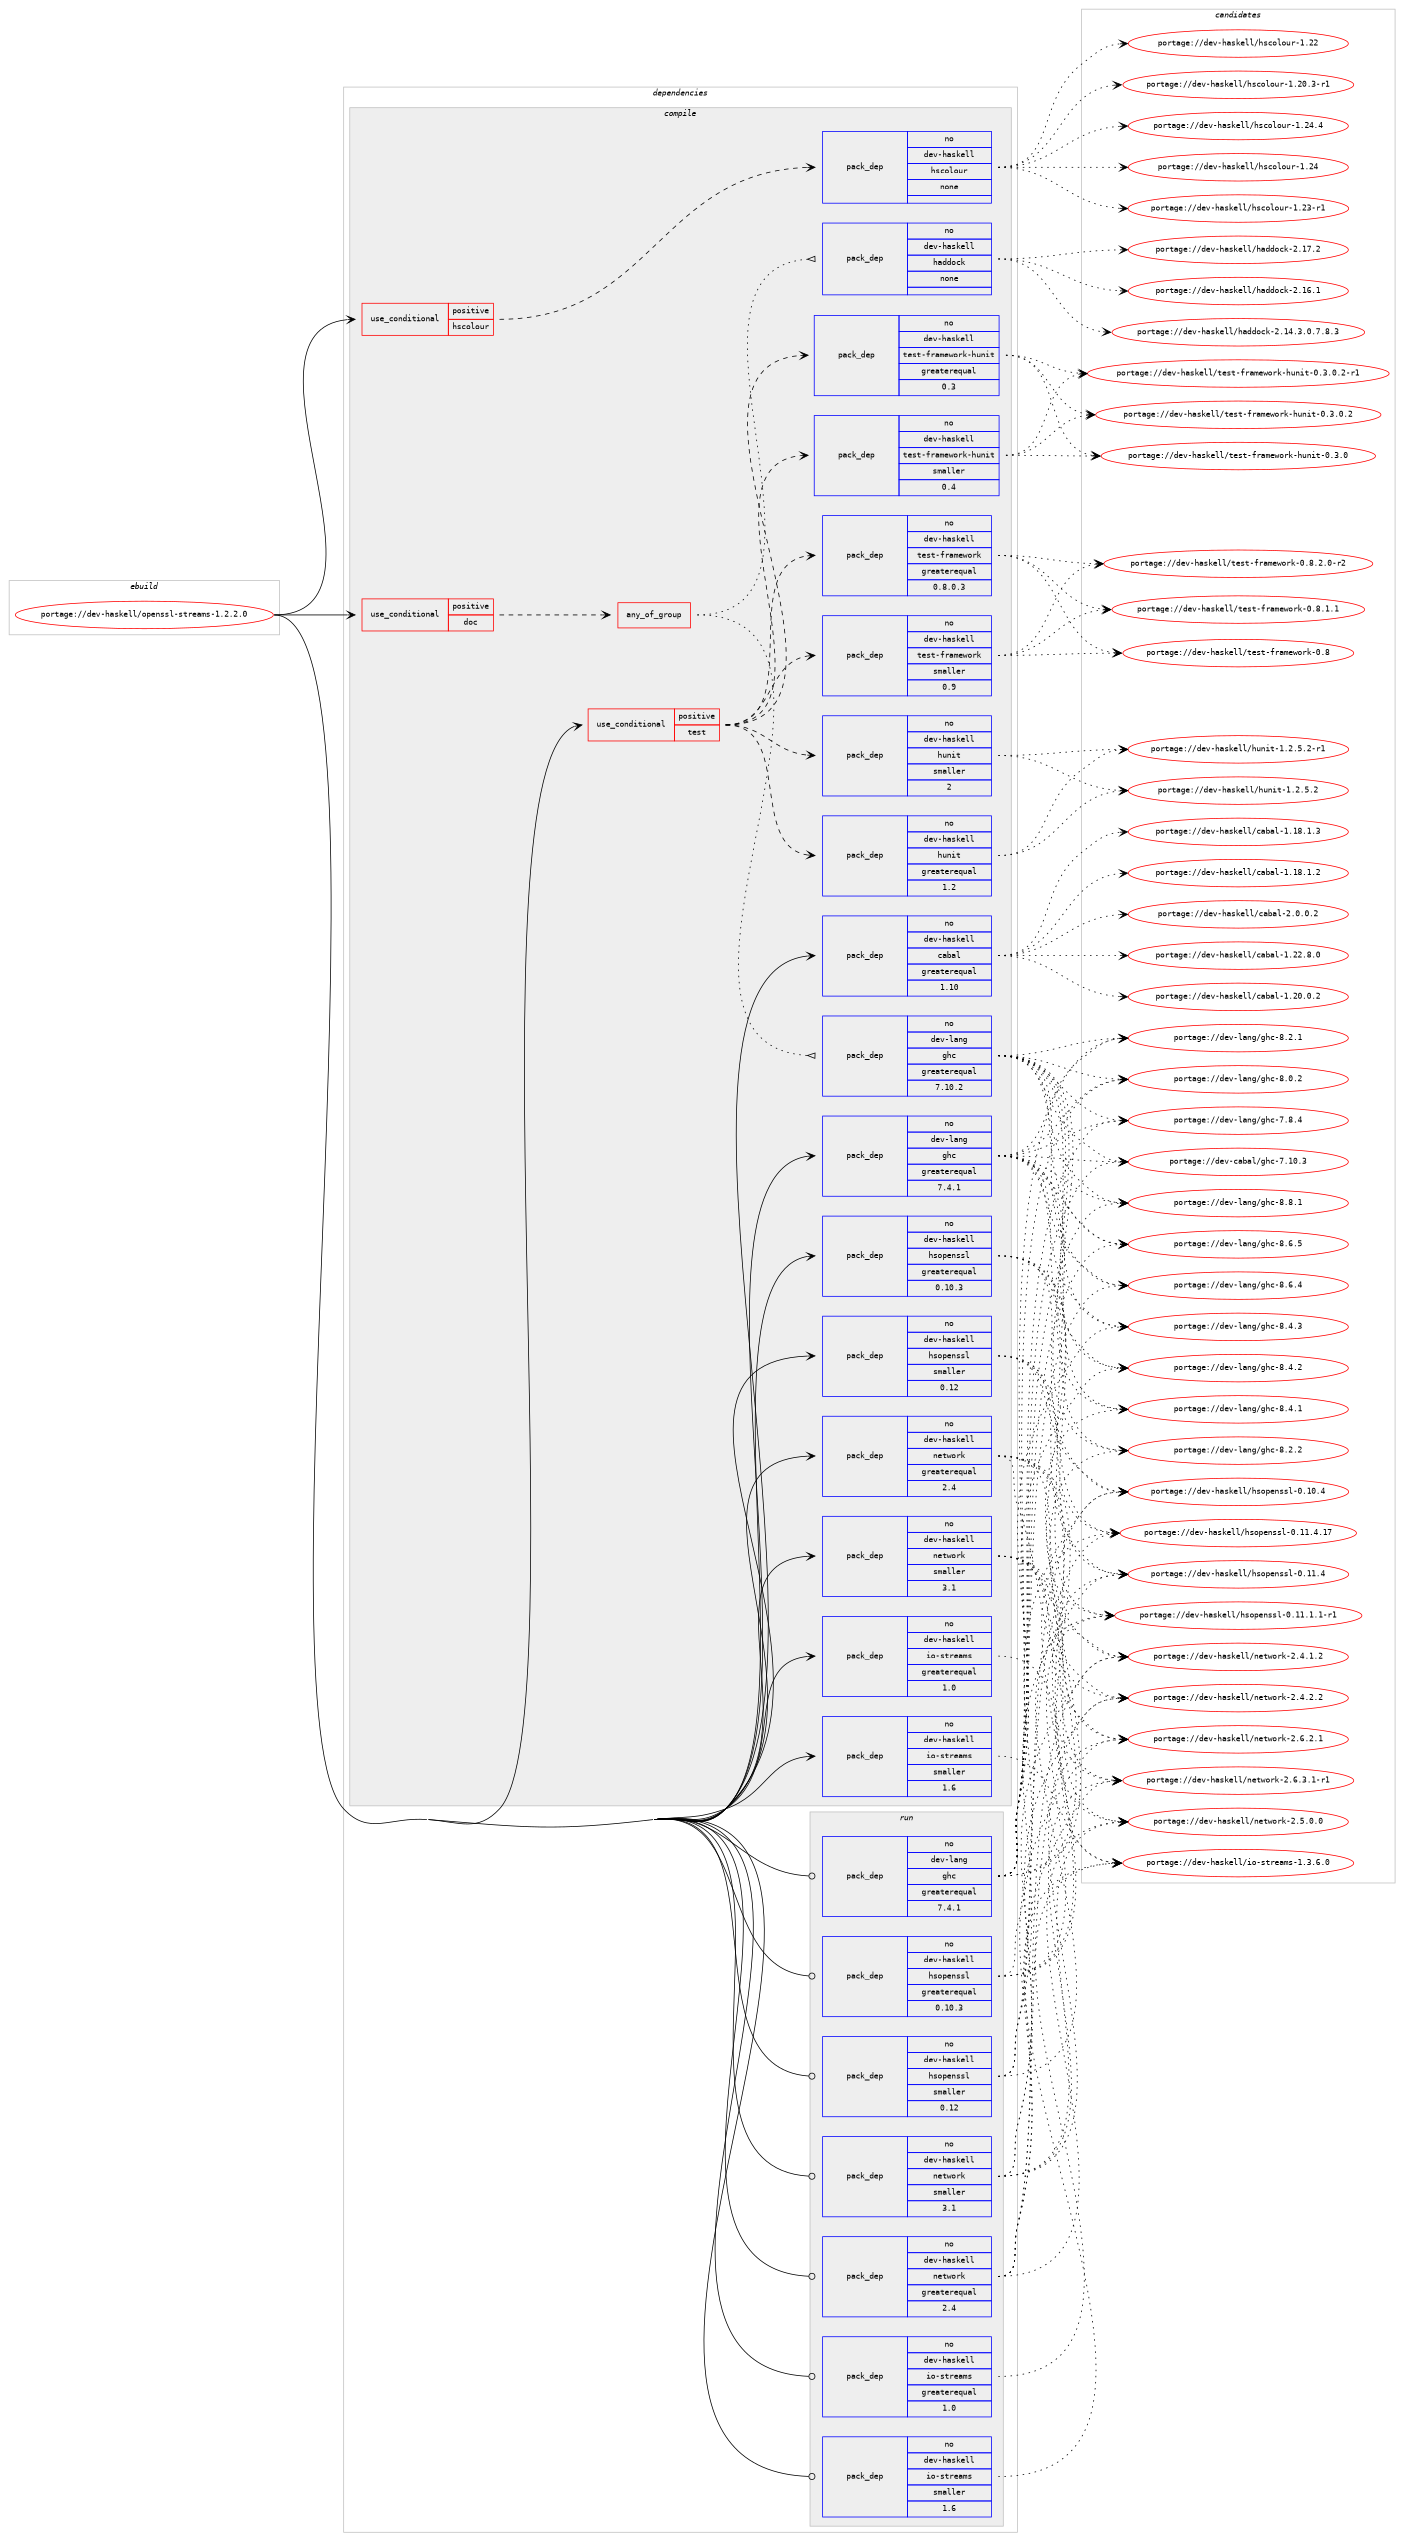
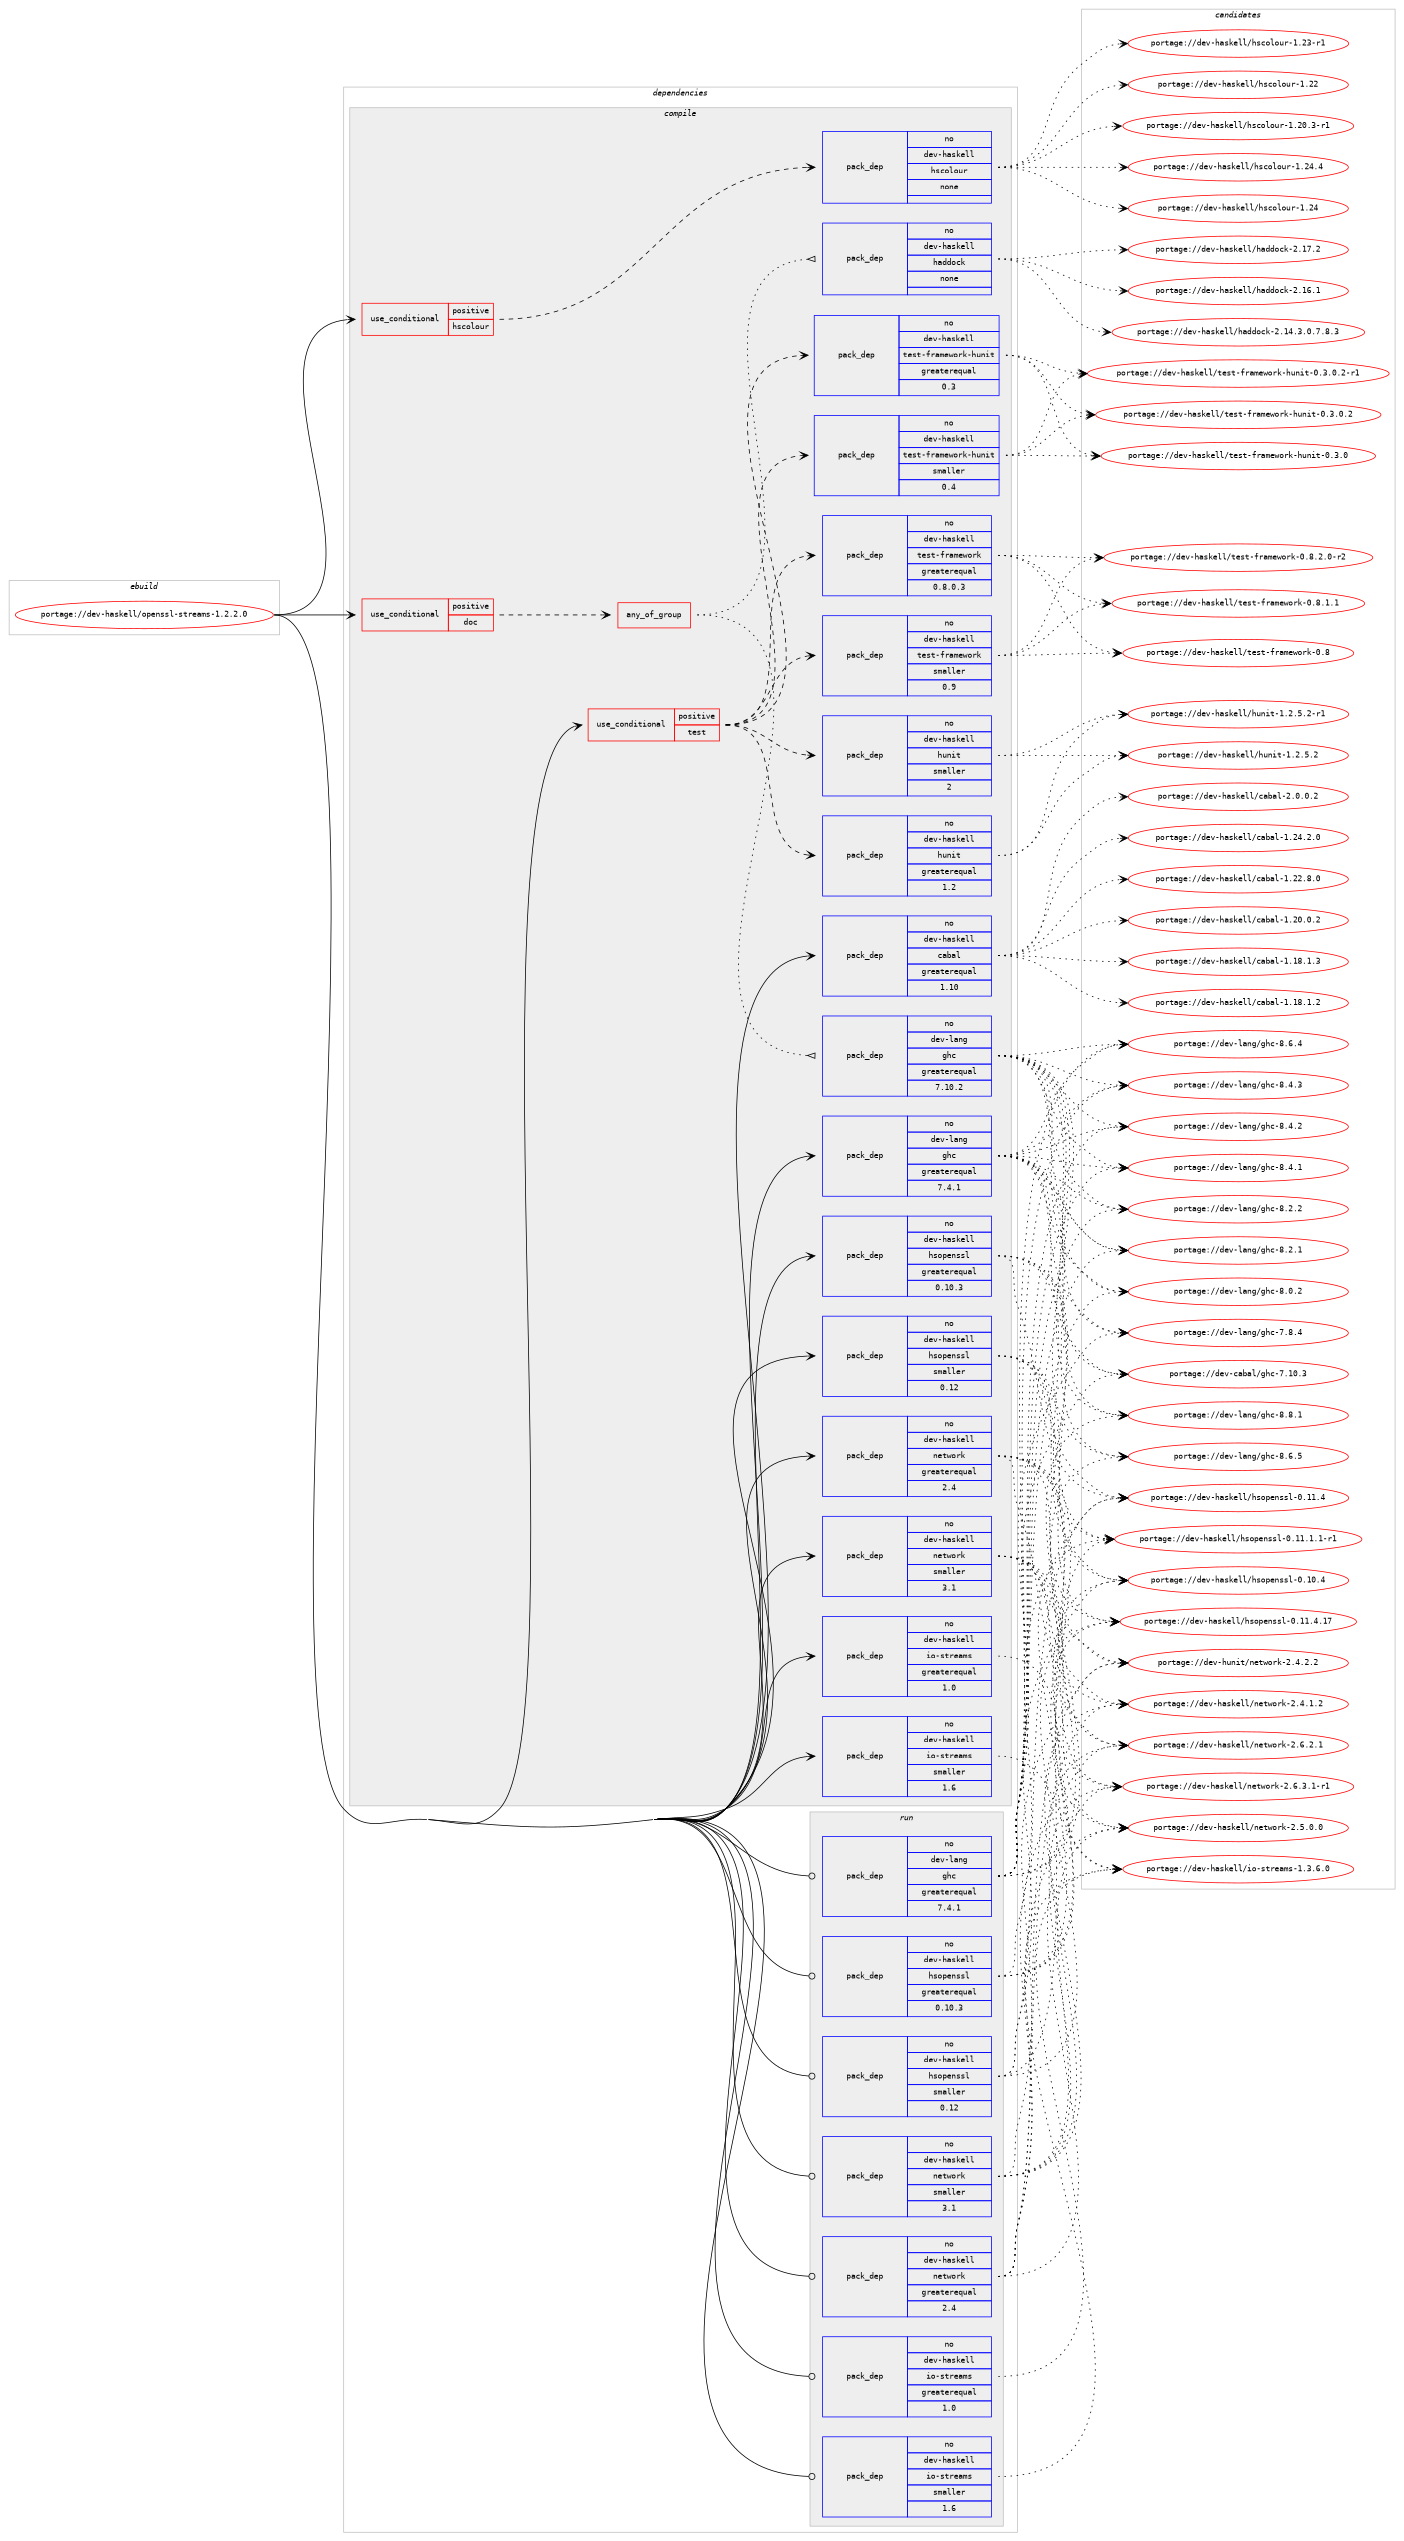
none -> (1238, 838)
(1238, 1698) -> (1238, 1663)
